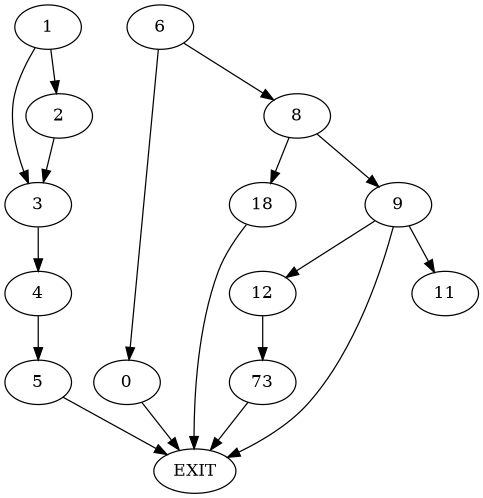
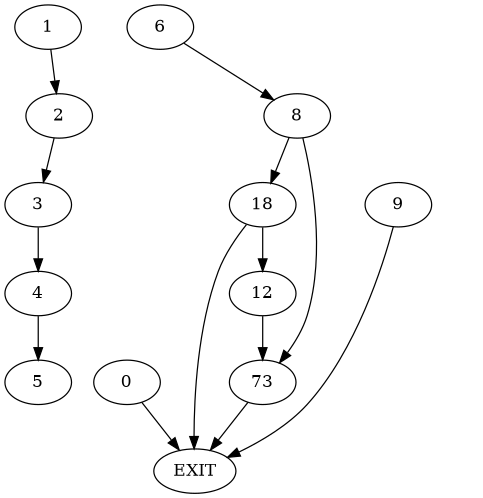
(13, 108) -> none
(343, 156) -> (316, 248)
(144, 198) -> none
(336, 246) -> (263, 243)
(445, 294) -> none
(110, 423) -> none
